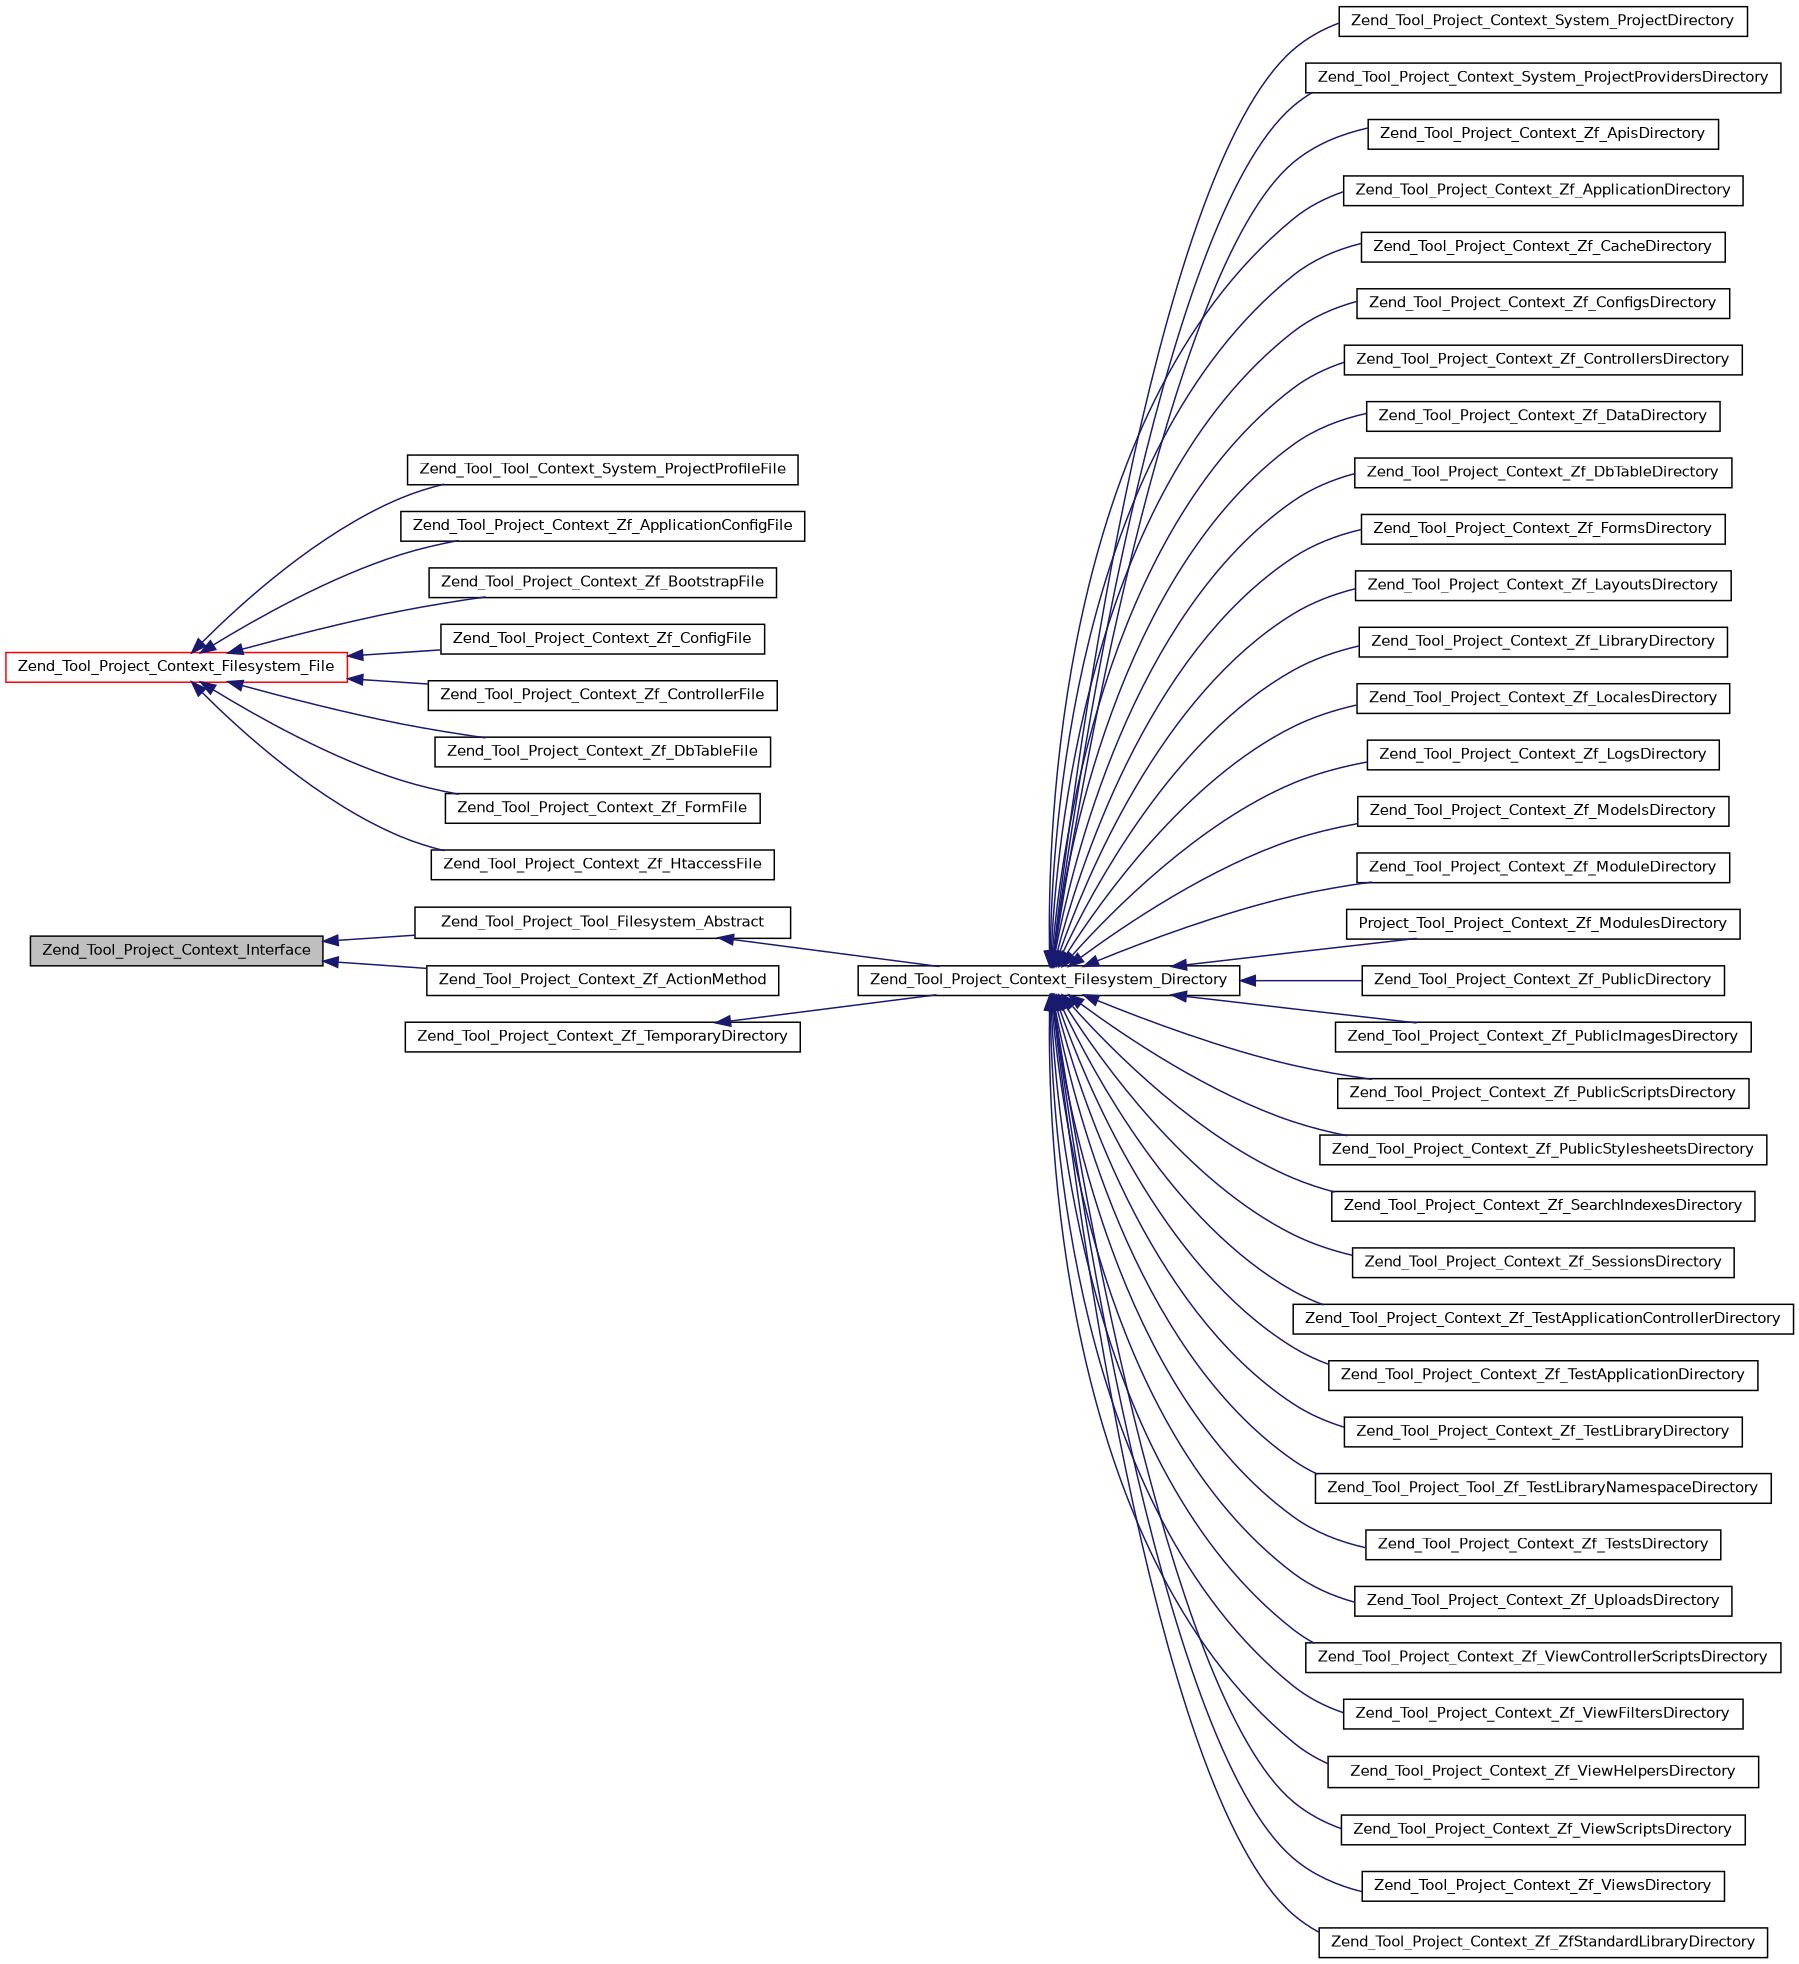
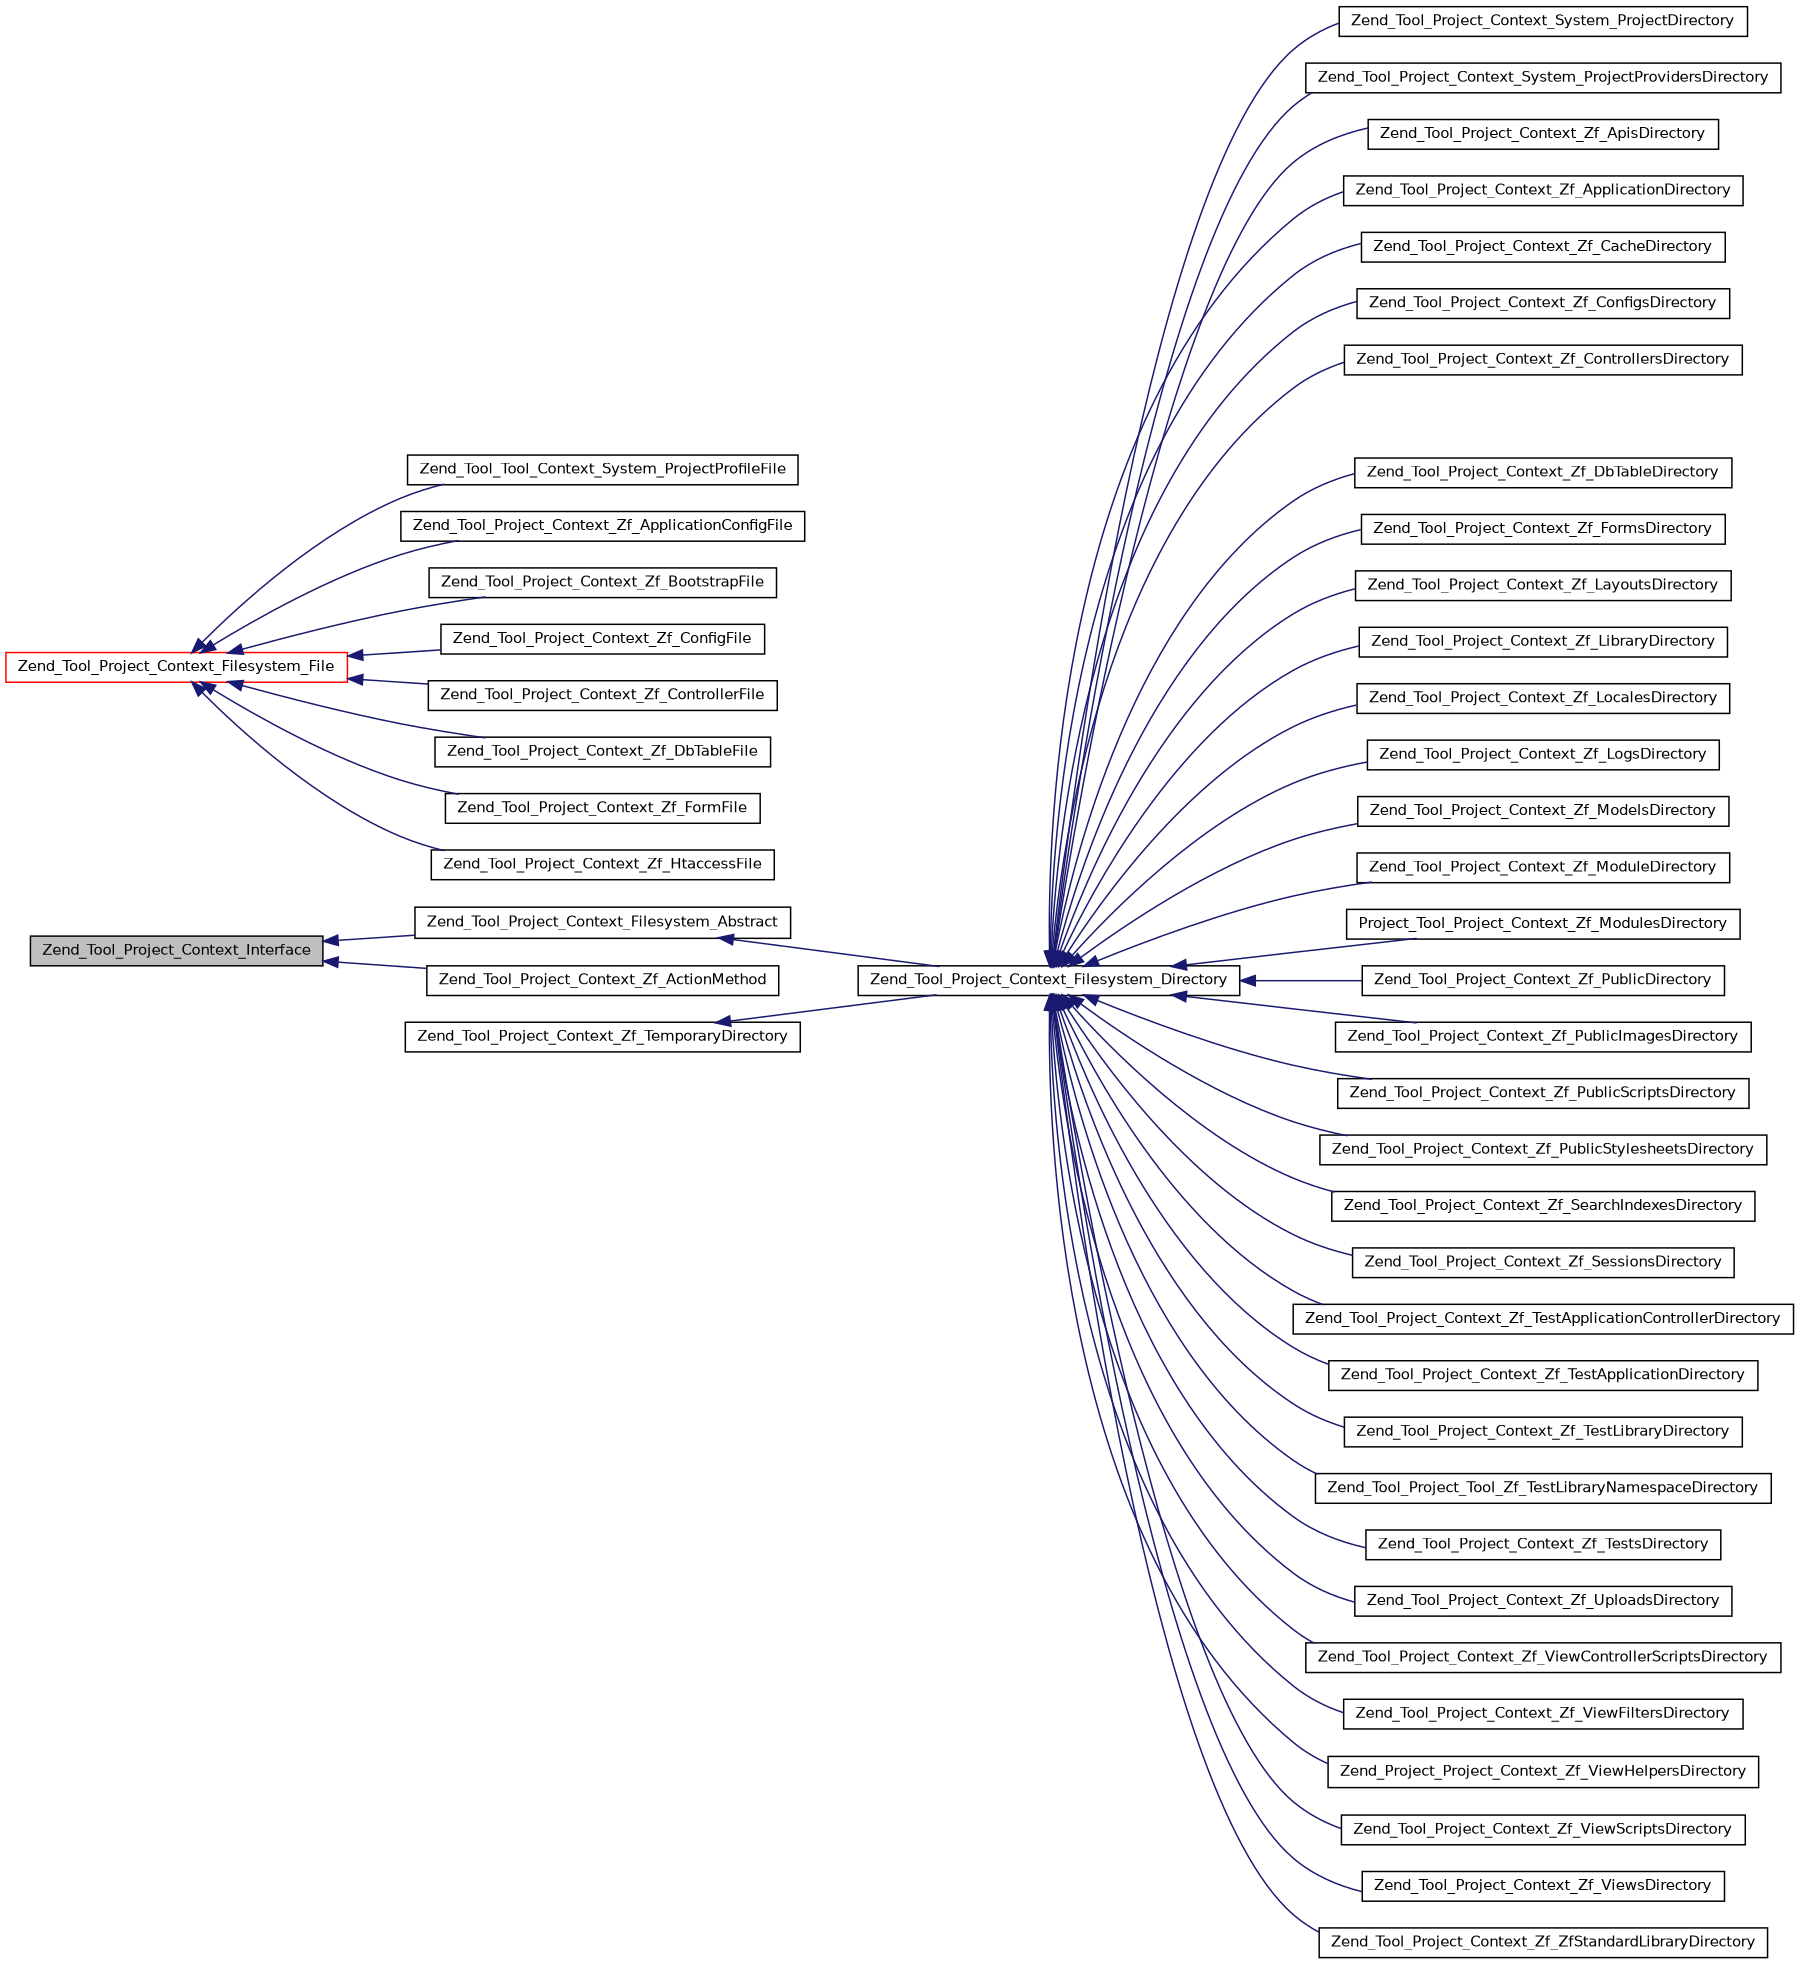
(1543, 416) -> none
(603, 923) -> (603, 923)
(1543, 1772) -> (1543, 1772)
